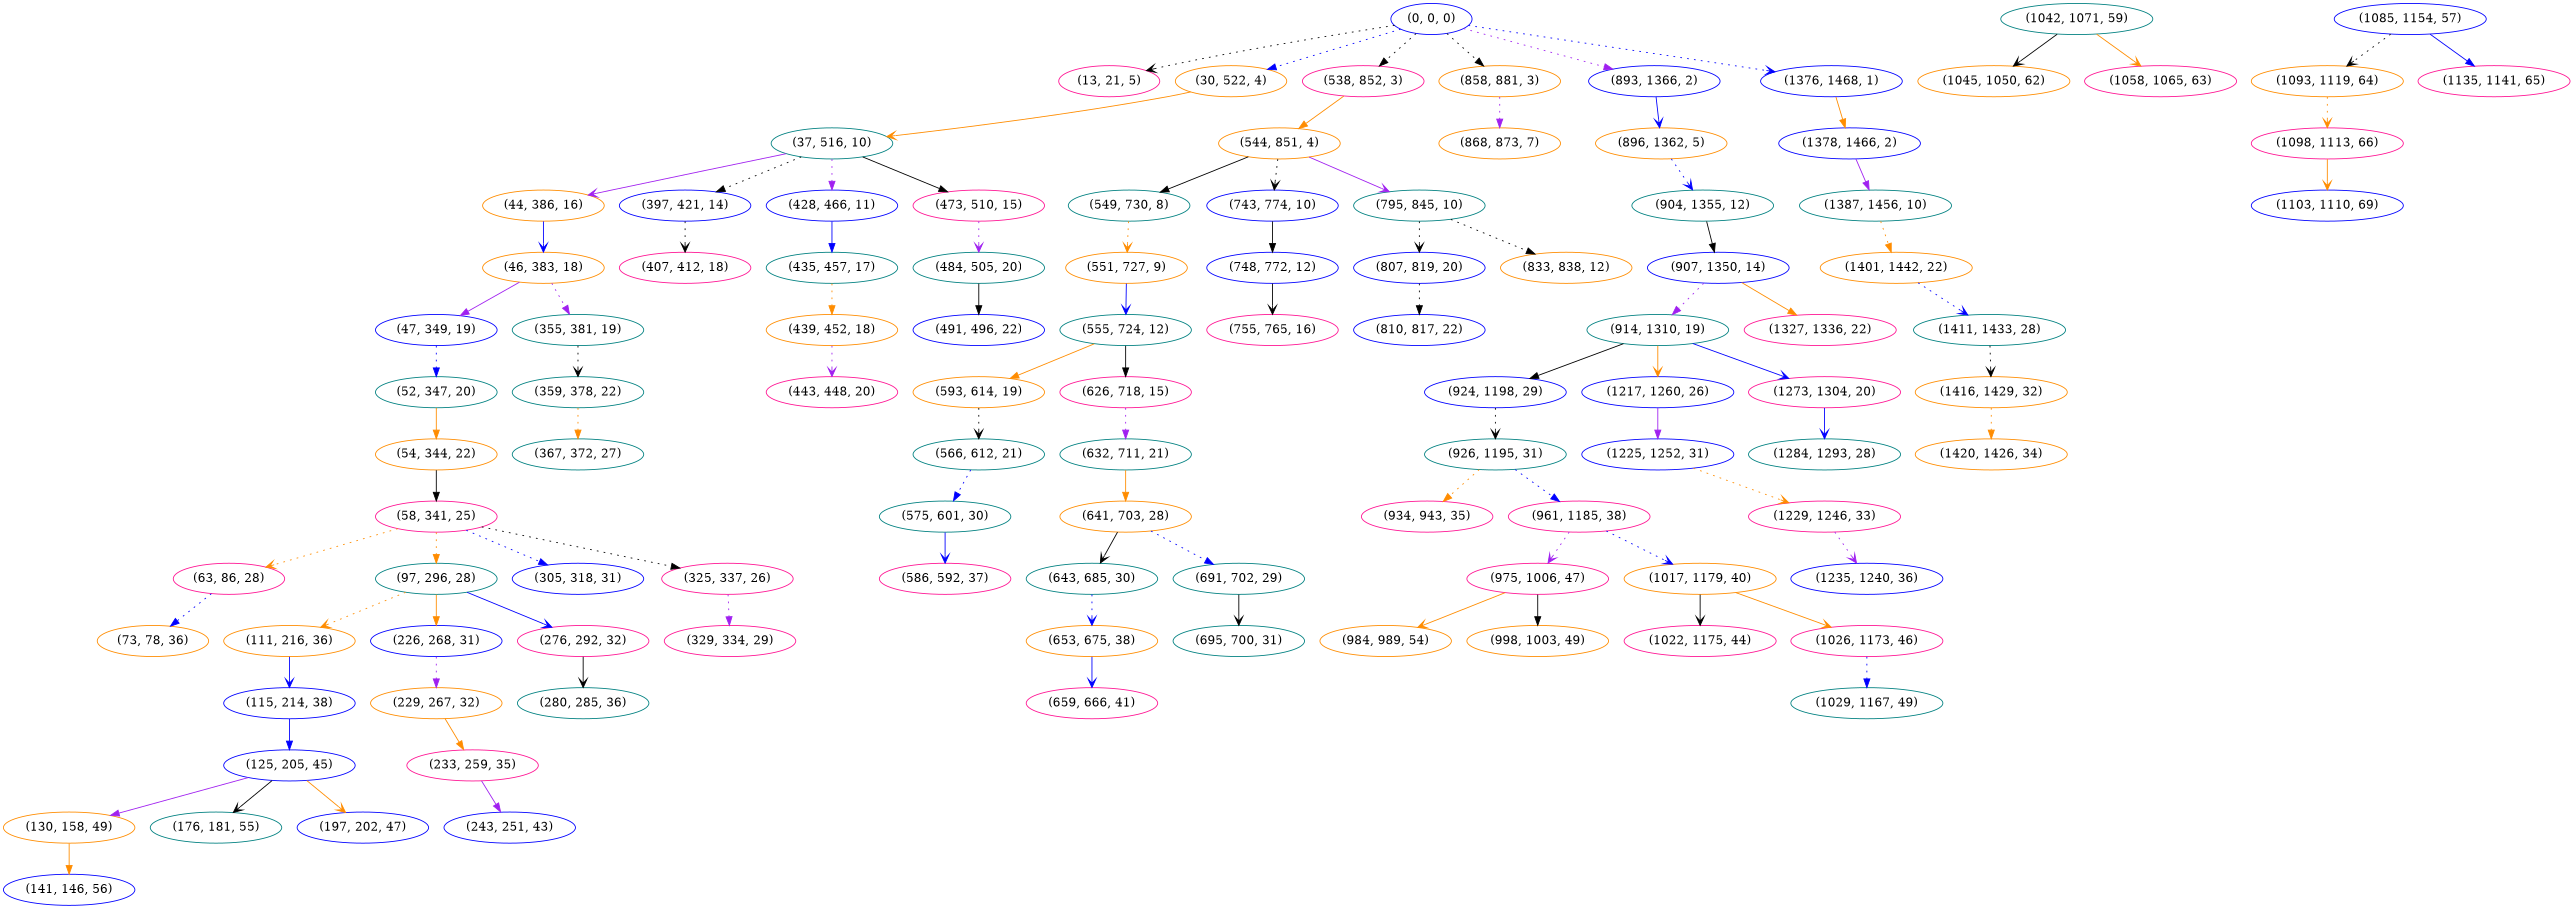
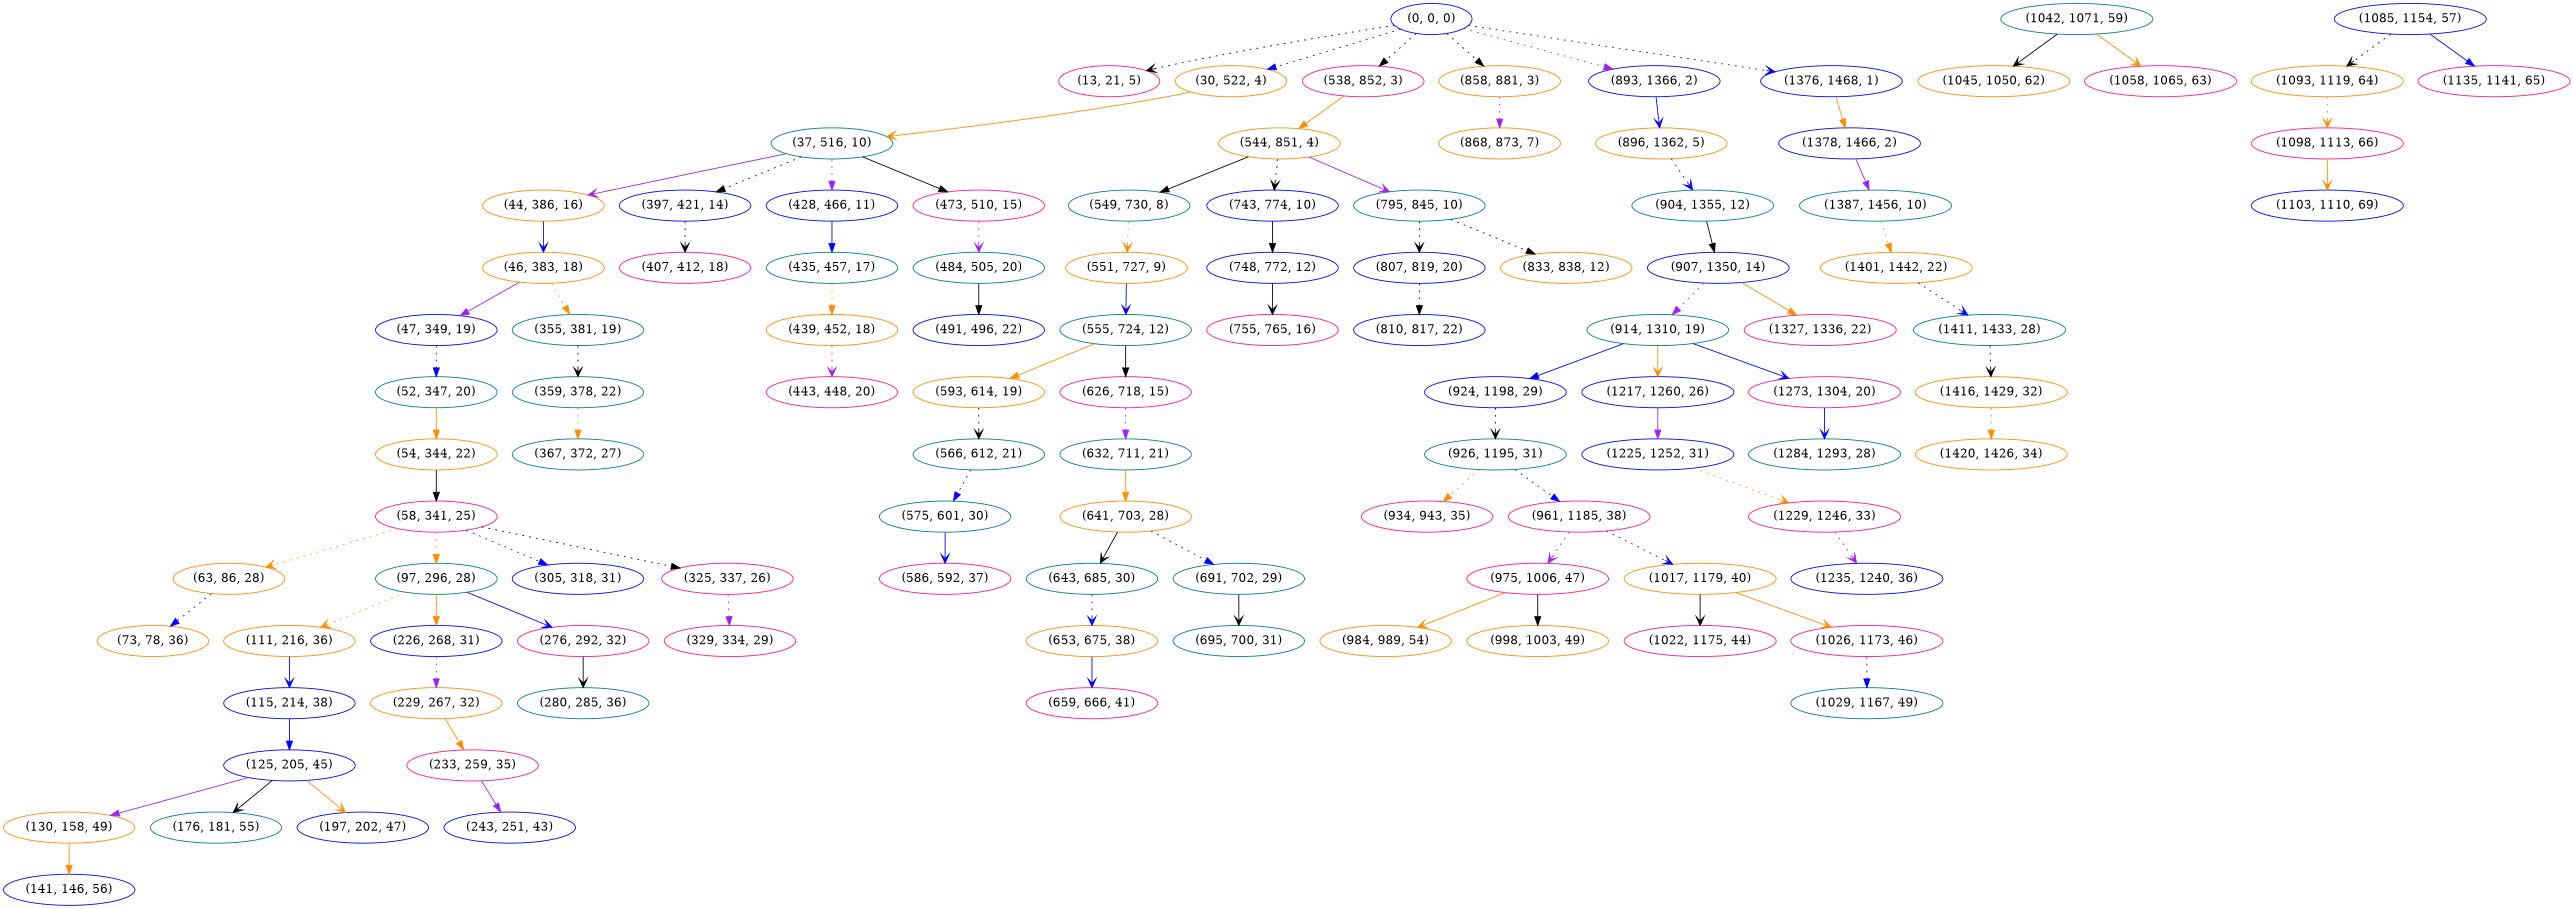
(558, 295) -> (558, 295)
(1581, 360) -> (1581, 360)
(229, 579) -> (229, 579)
